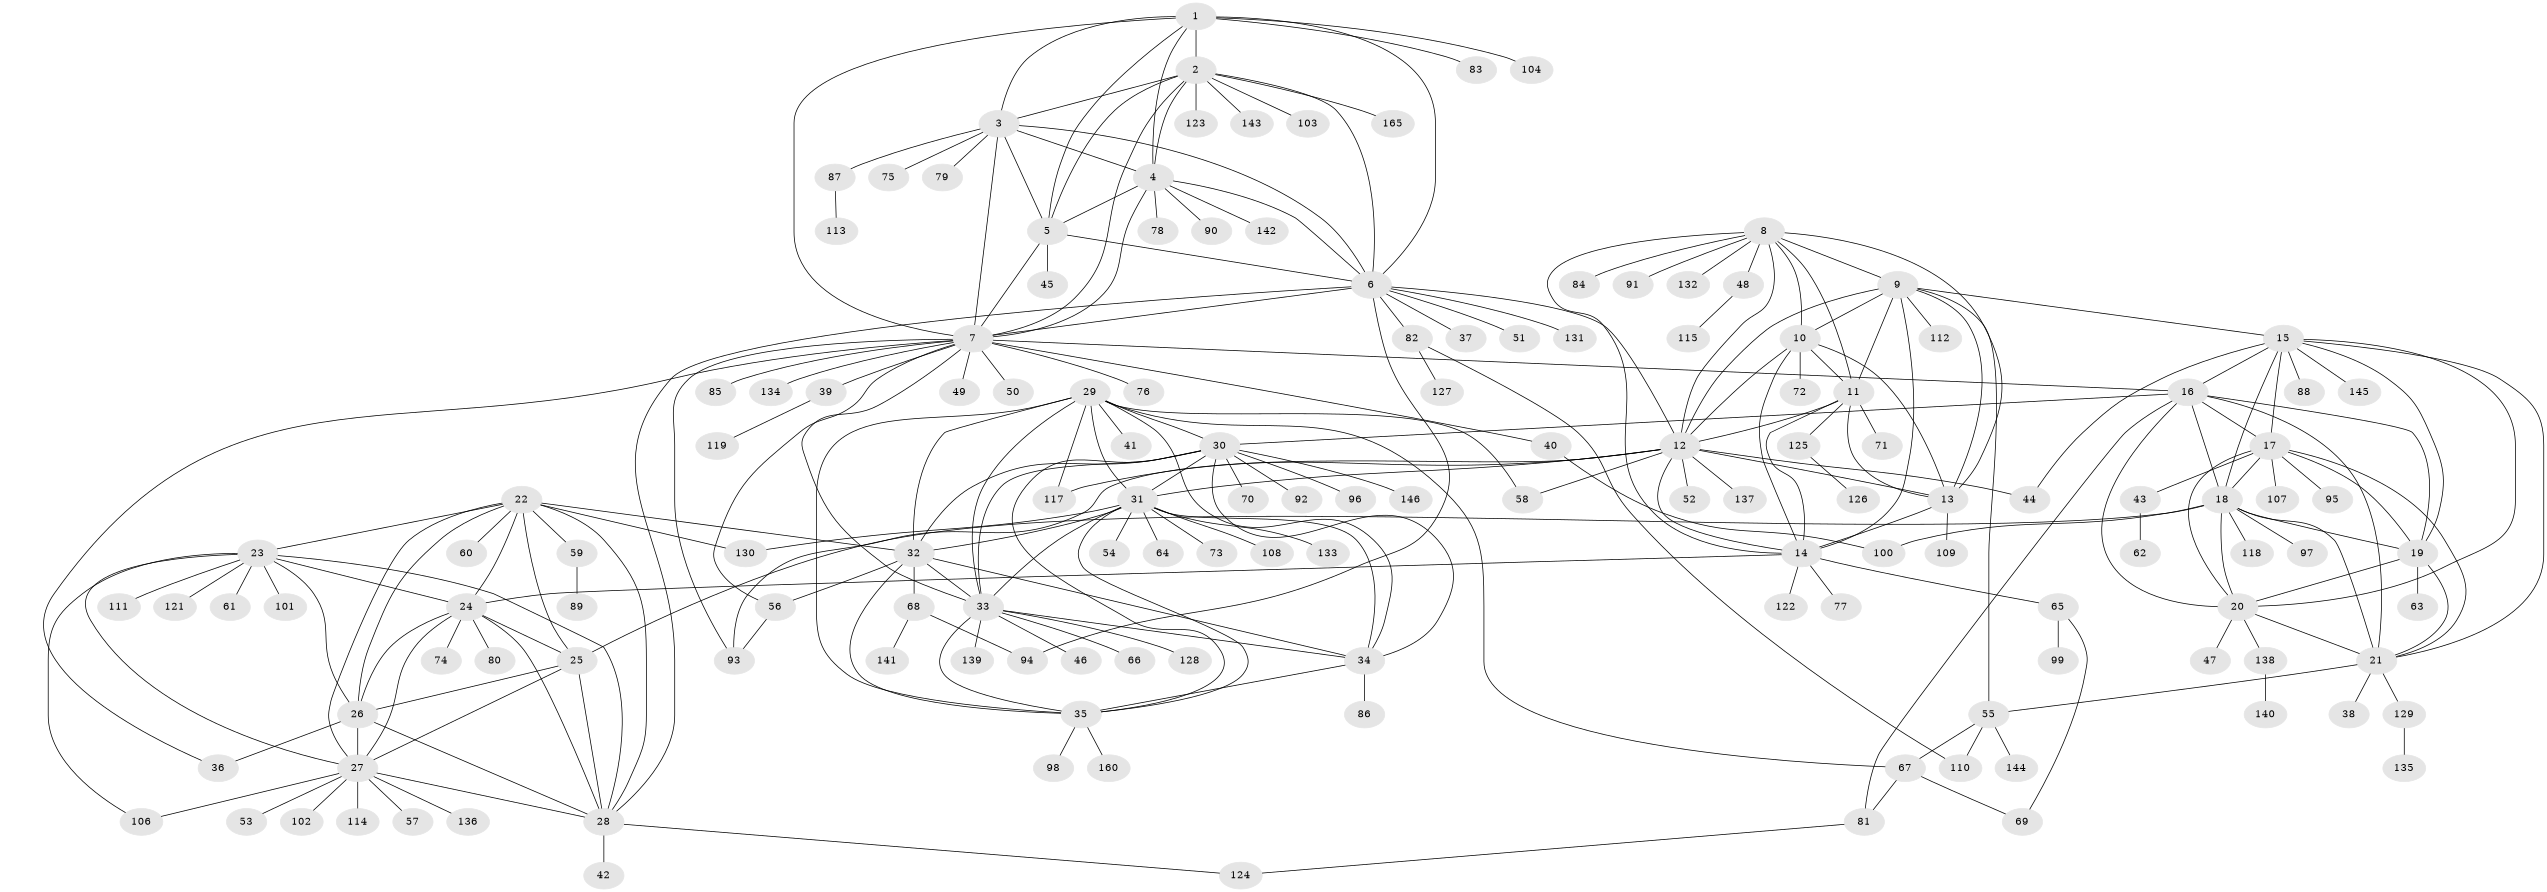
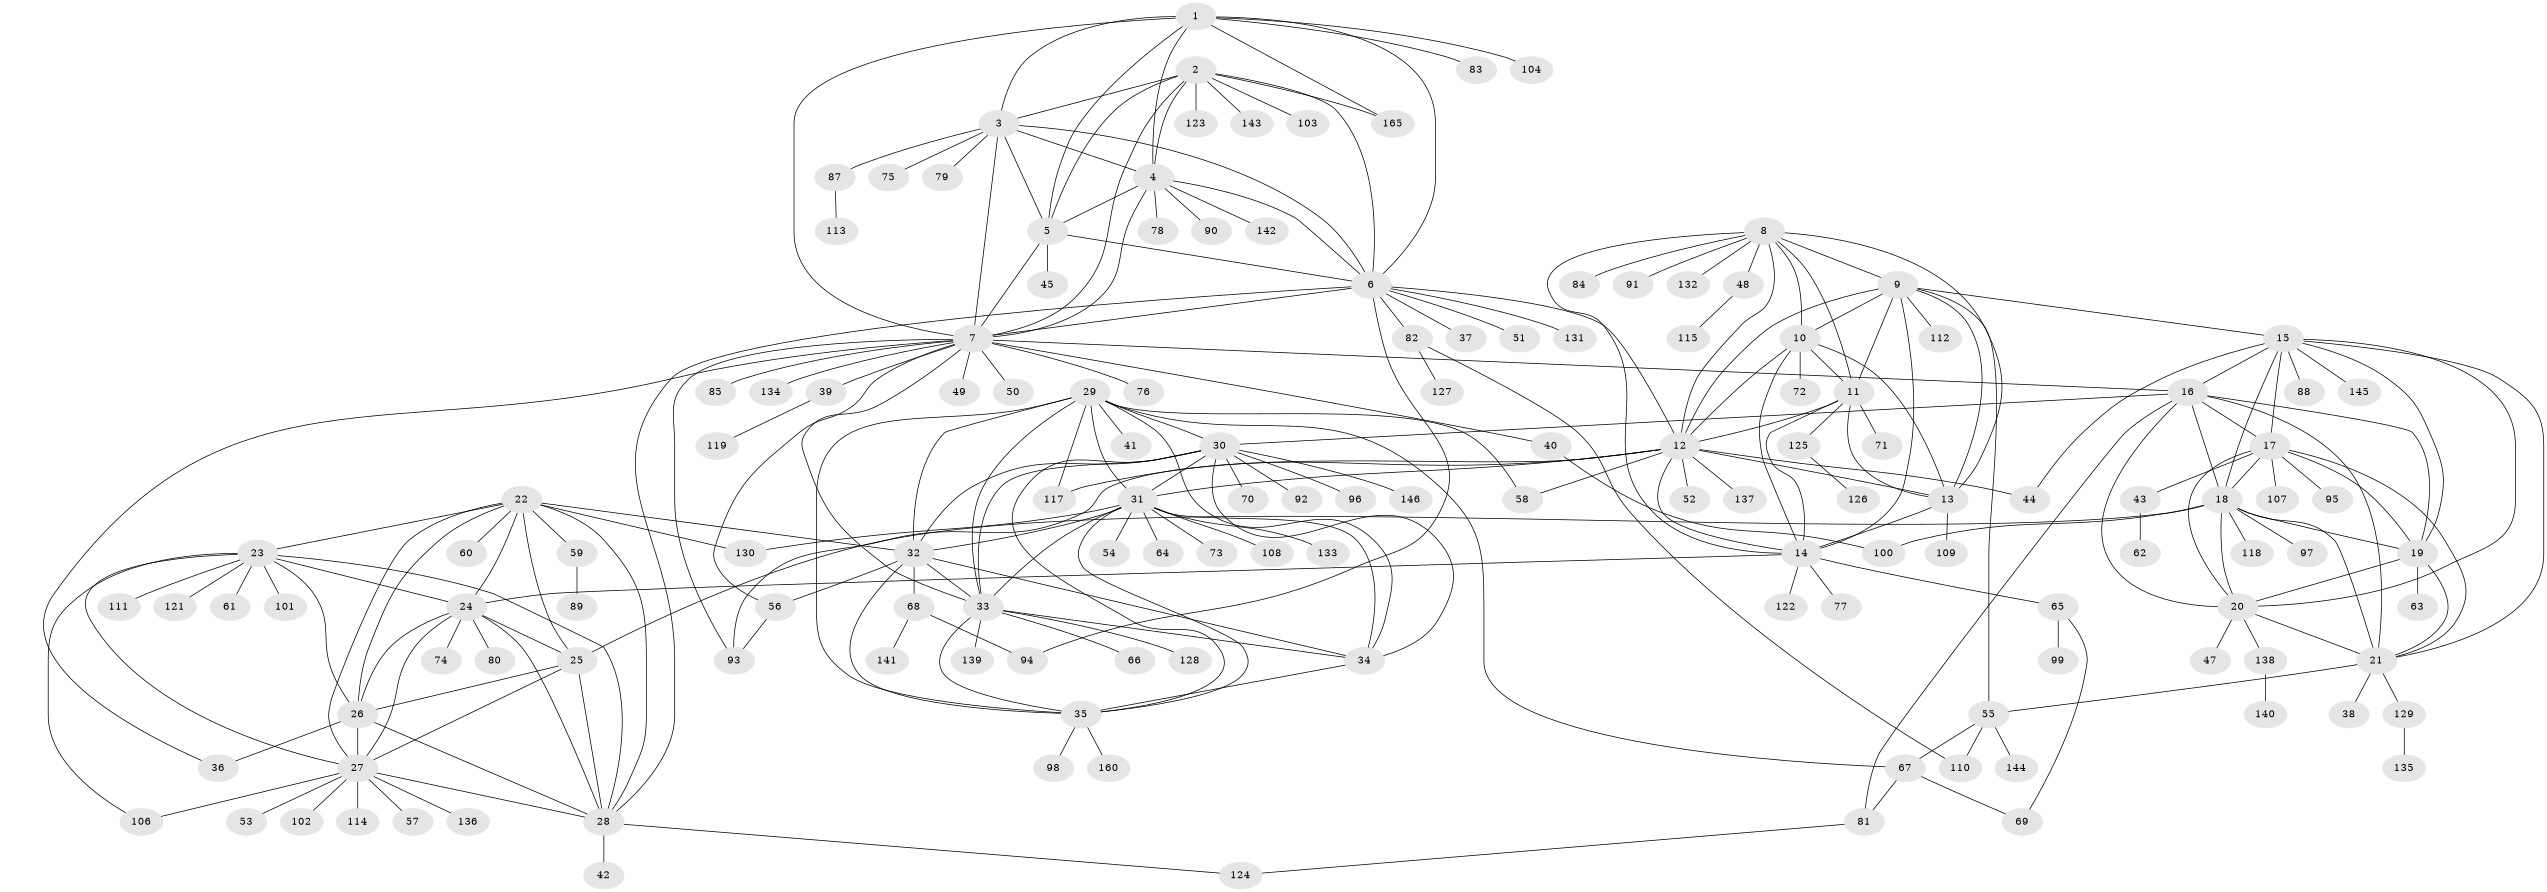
(1196, 43) -> (1294, 70)
(1081, 661) -> none
(1365, 715) -> none
